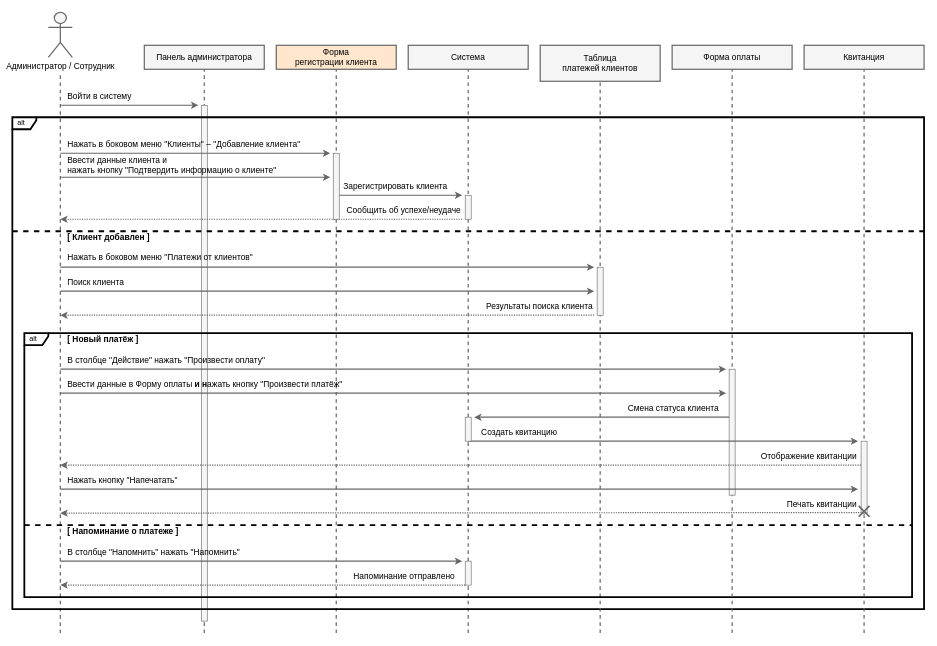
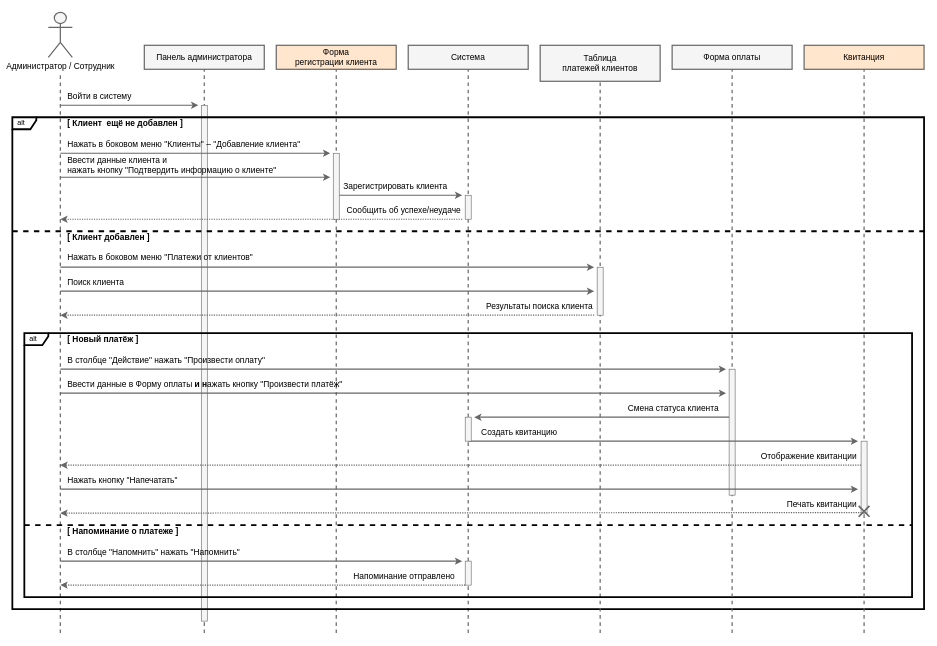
(864, 57) -> (864, 57)
none -> (132, 123)
